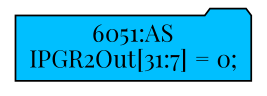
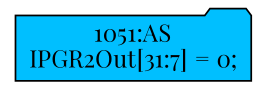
(133, 48) -> (133, 48)
